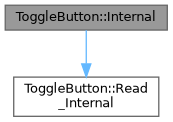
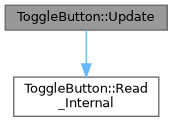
(86, 18) -> (86, 18)
